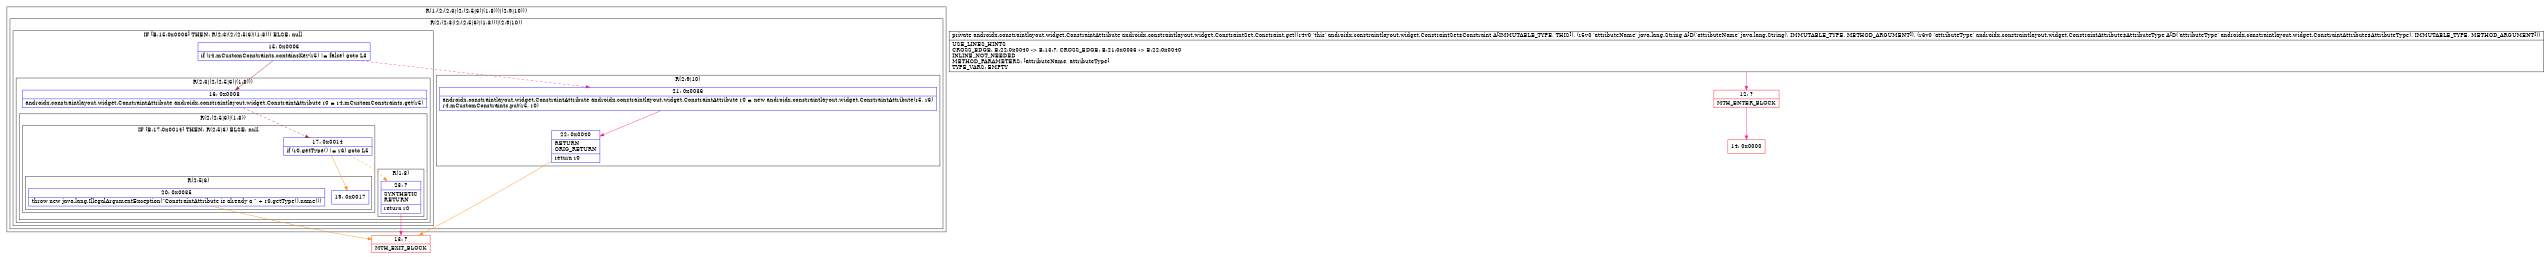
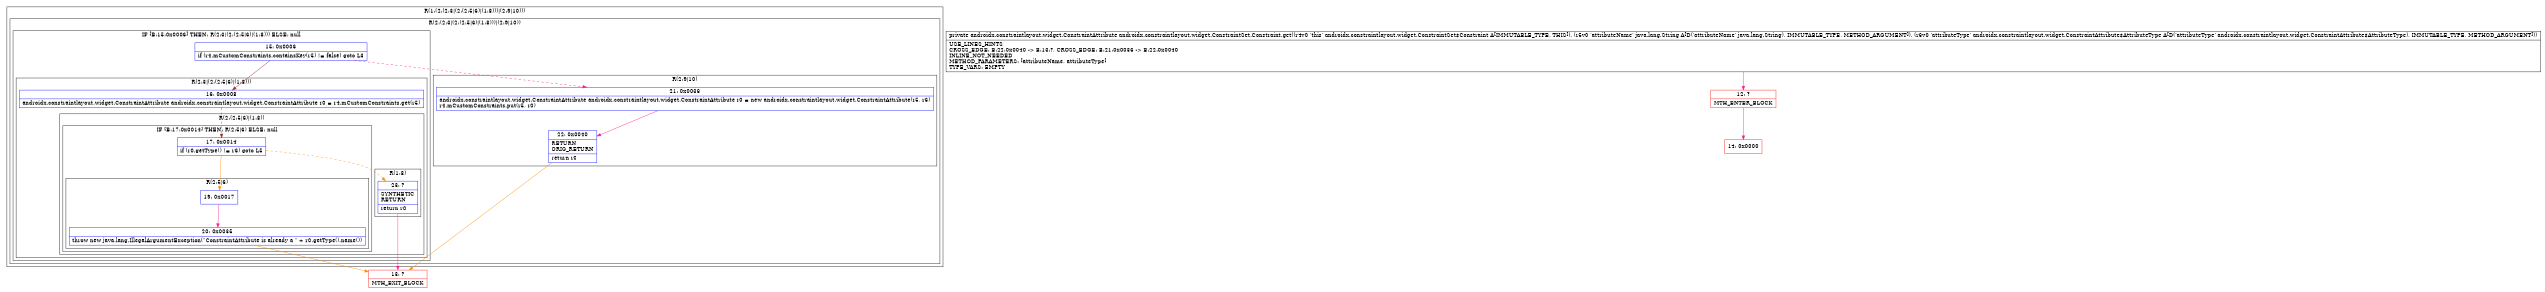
none -> (218, 214)
